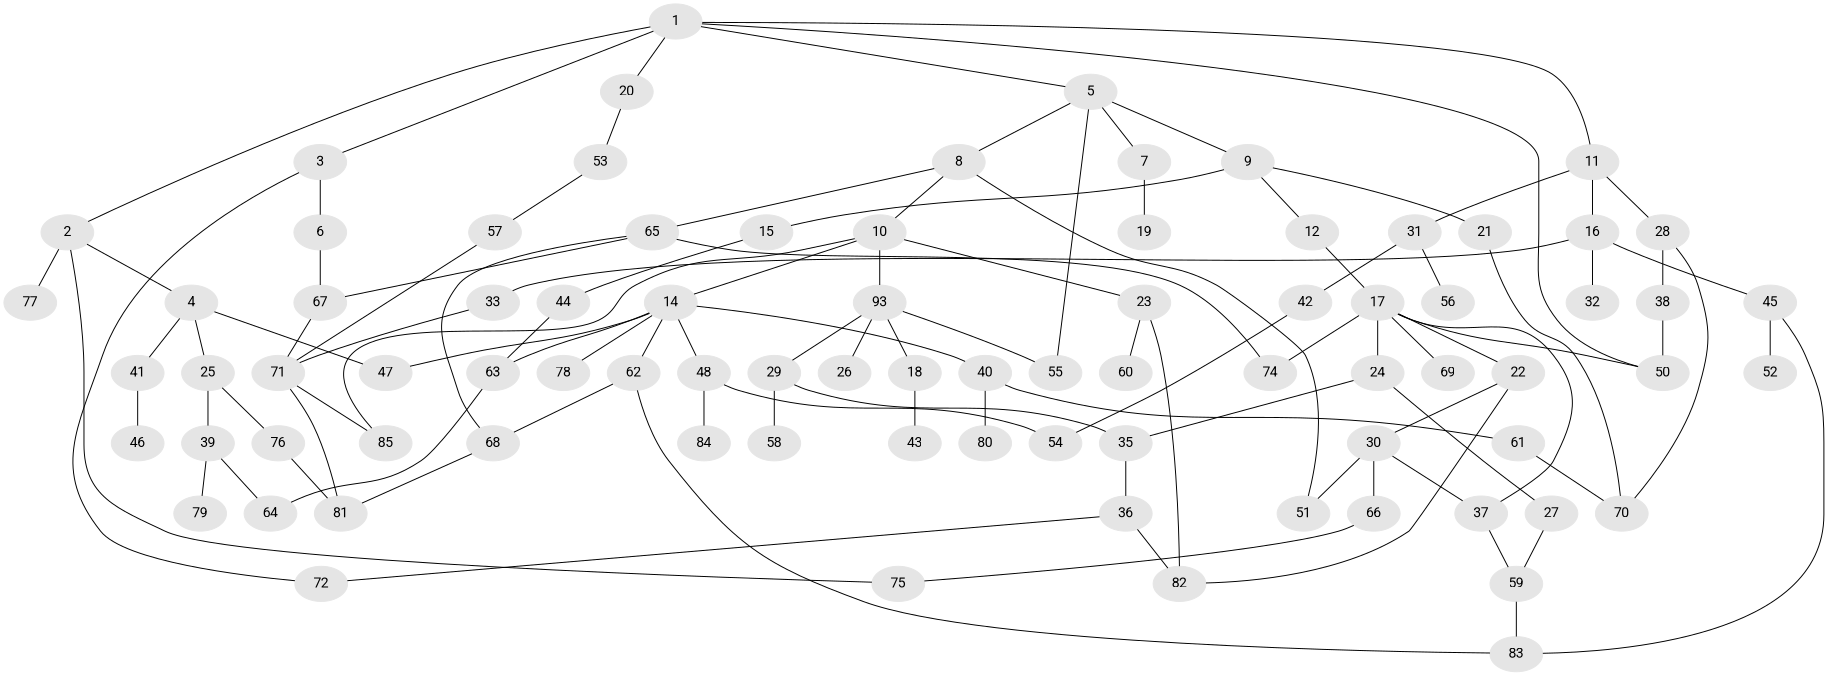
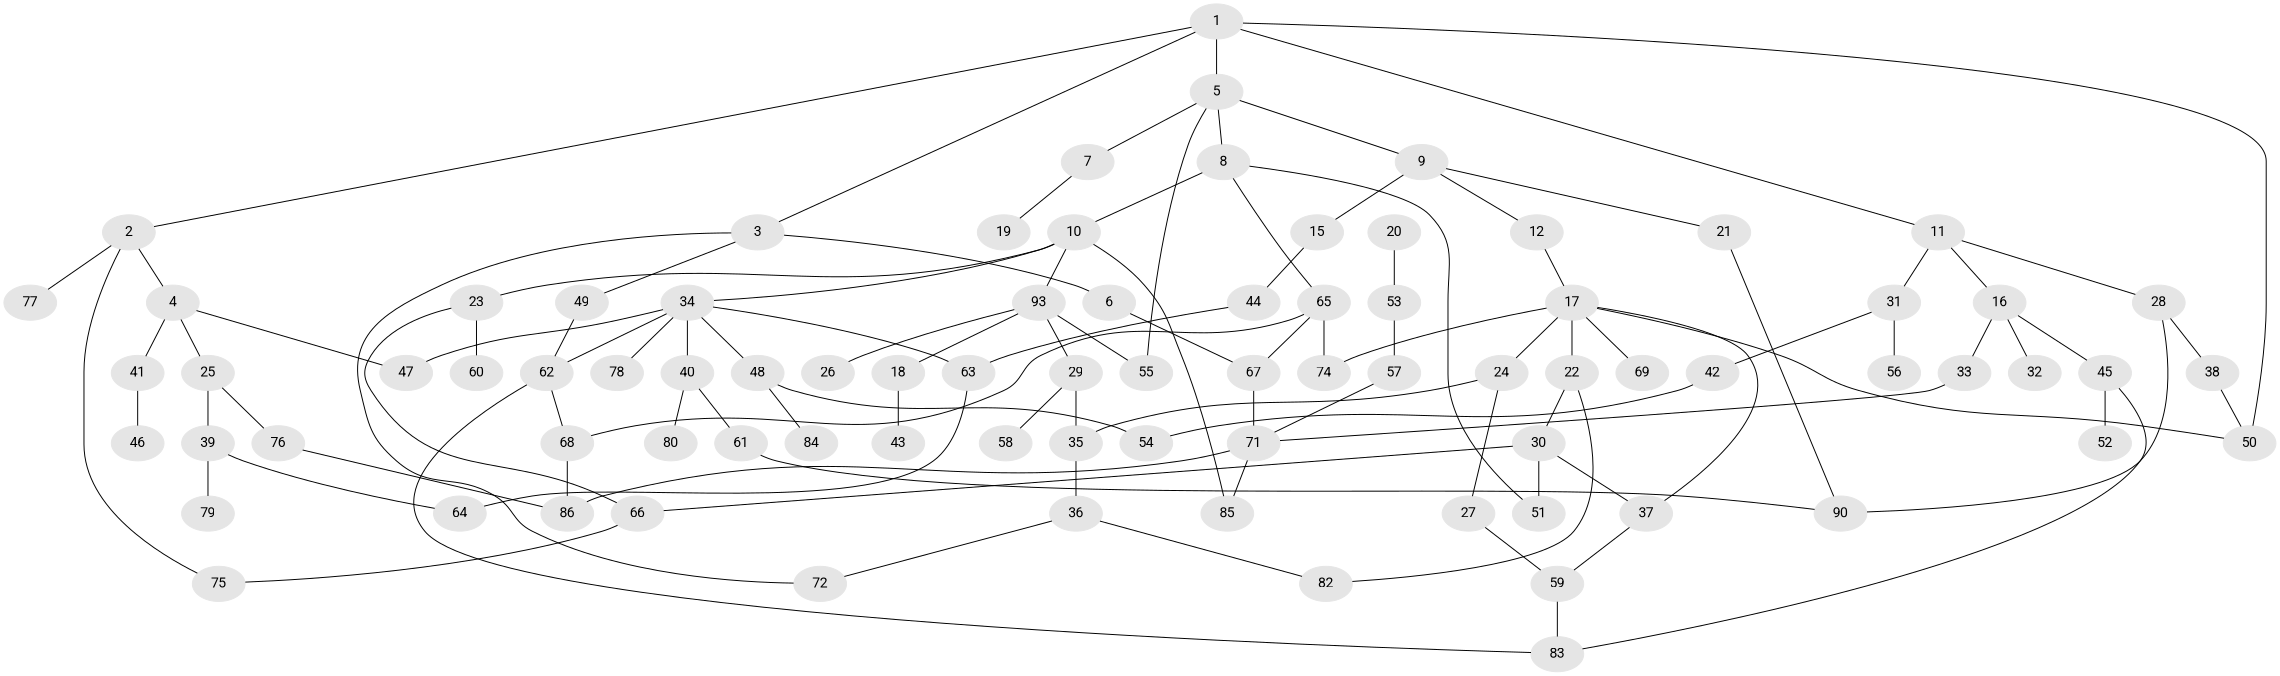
(651, 57) -> none
none -> (582, 303)
(671, 303) -> (687, 303)
(1173, 442) -> (421, 442)
(341, 514) -> (567, 514)
(1622, 514) -> (1840, 514)
